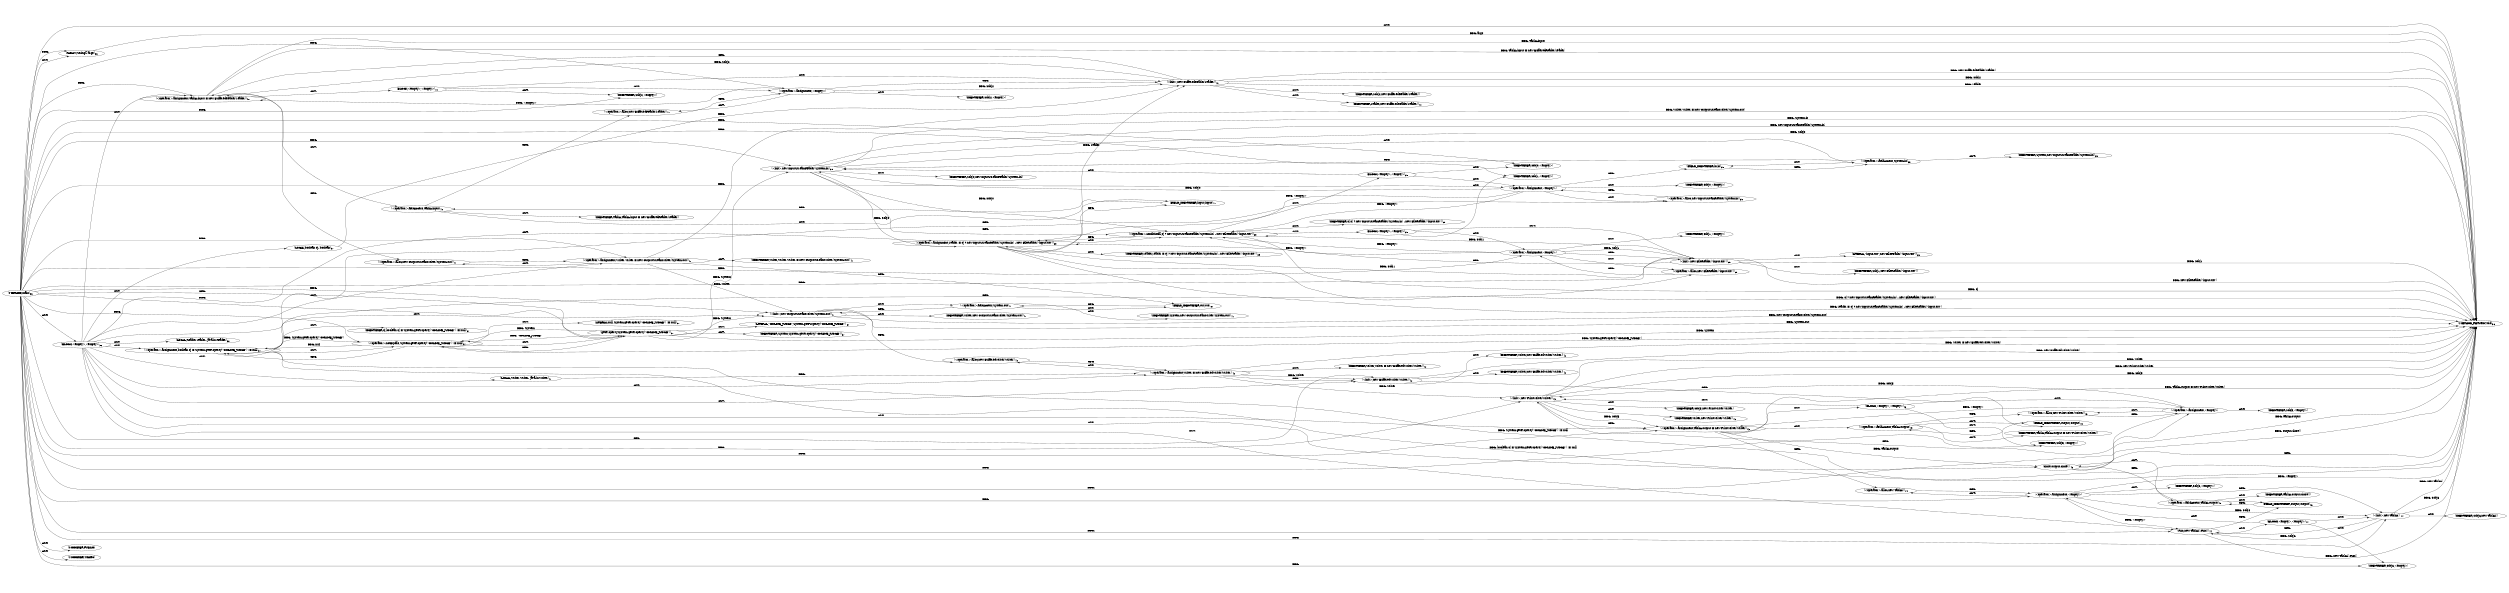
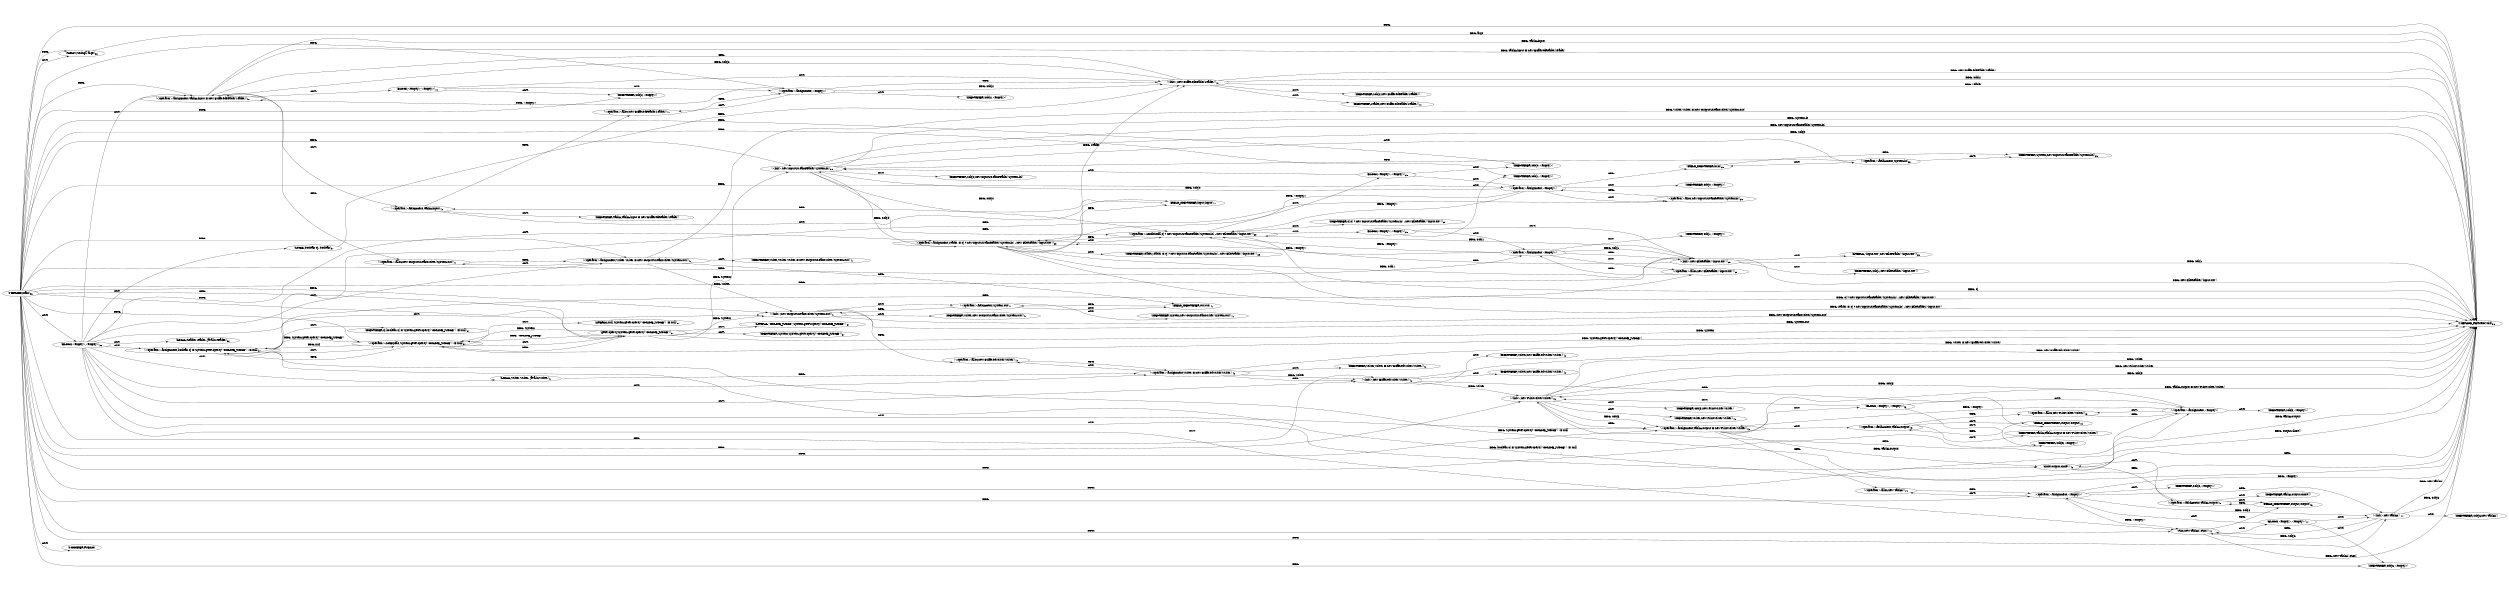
(1387, 25) -> (1387, 25)
(1797, 170) -> (1865, 155)
(1212, 306) -> (1212, 306)
(1356, 392) -> (1466, 387)
(82, 558) -> none
